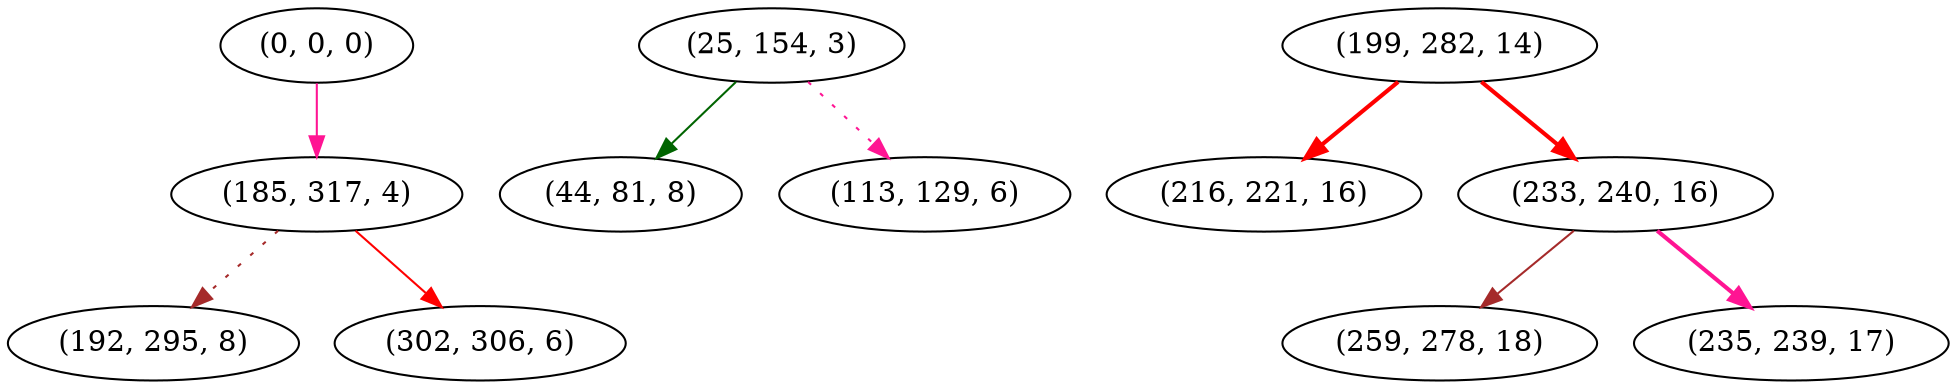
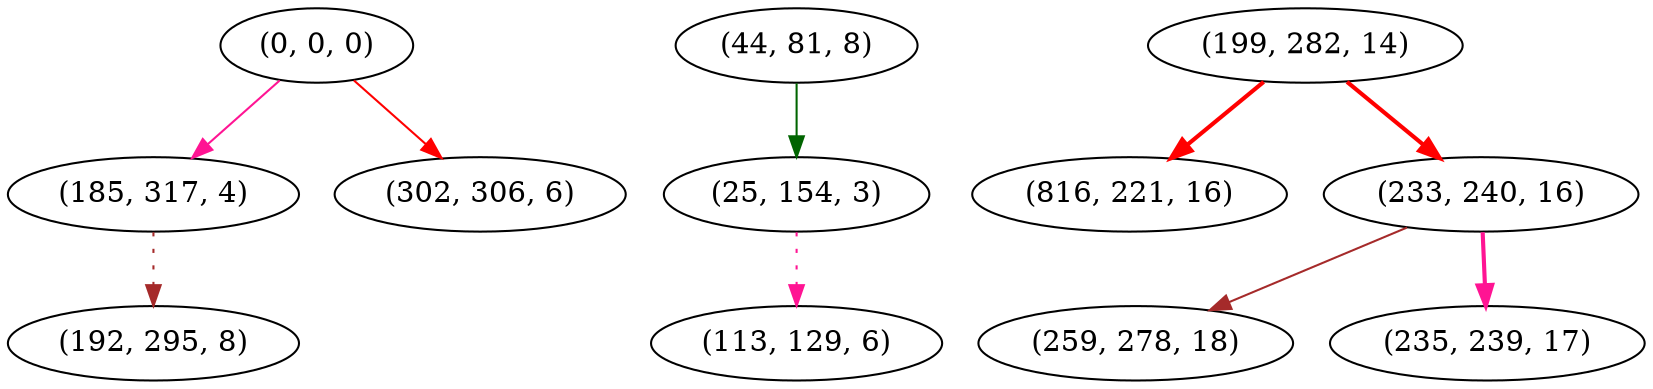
(704, 113) -> (797, 110)
(1264, 194) -> (1130, 194)
(391, 262) -> (390, 112)
